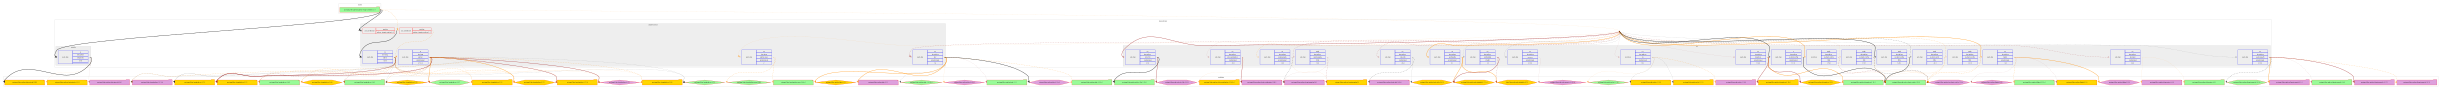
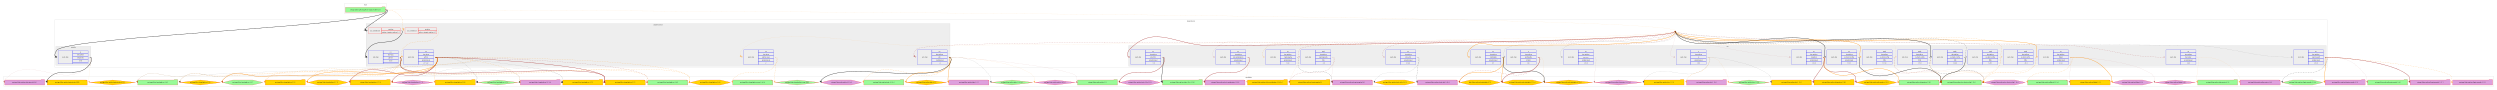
(67, 82) -> (112, 82)
none -> (1569, 82)
